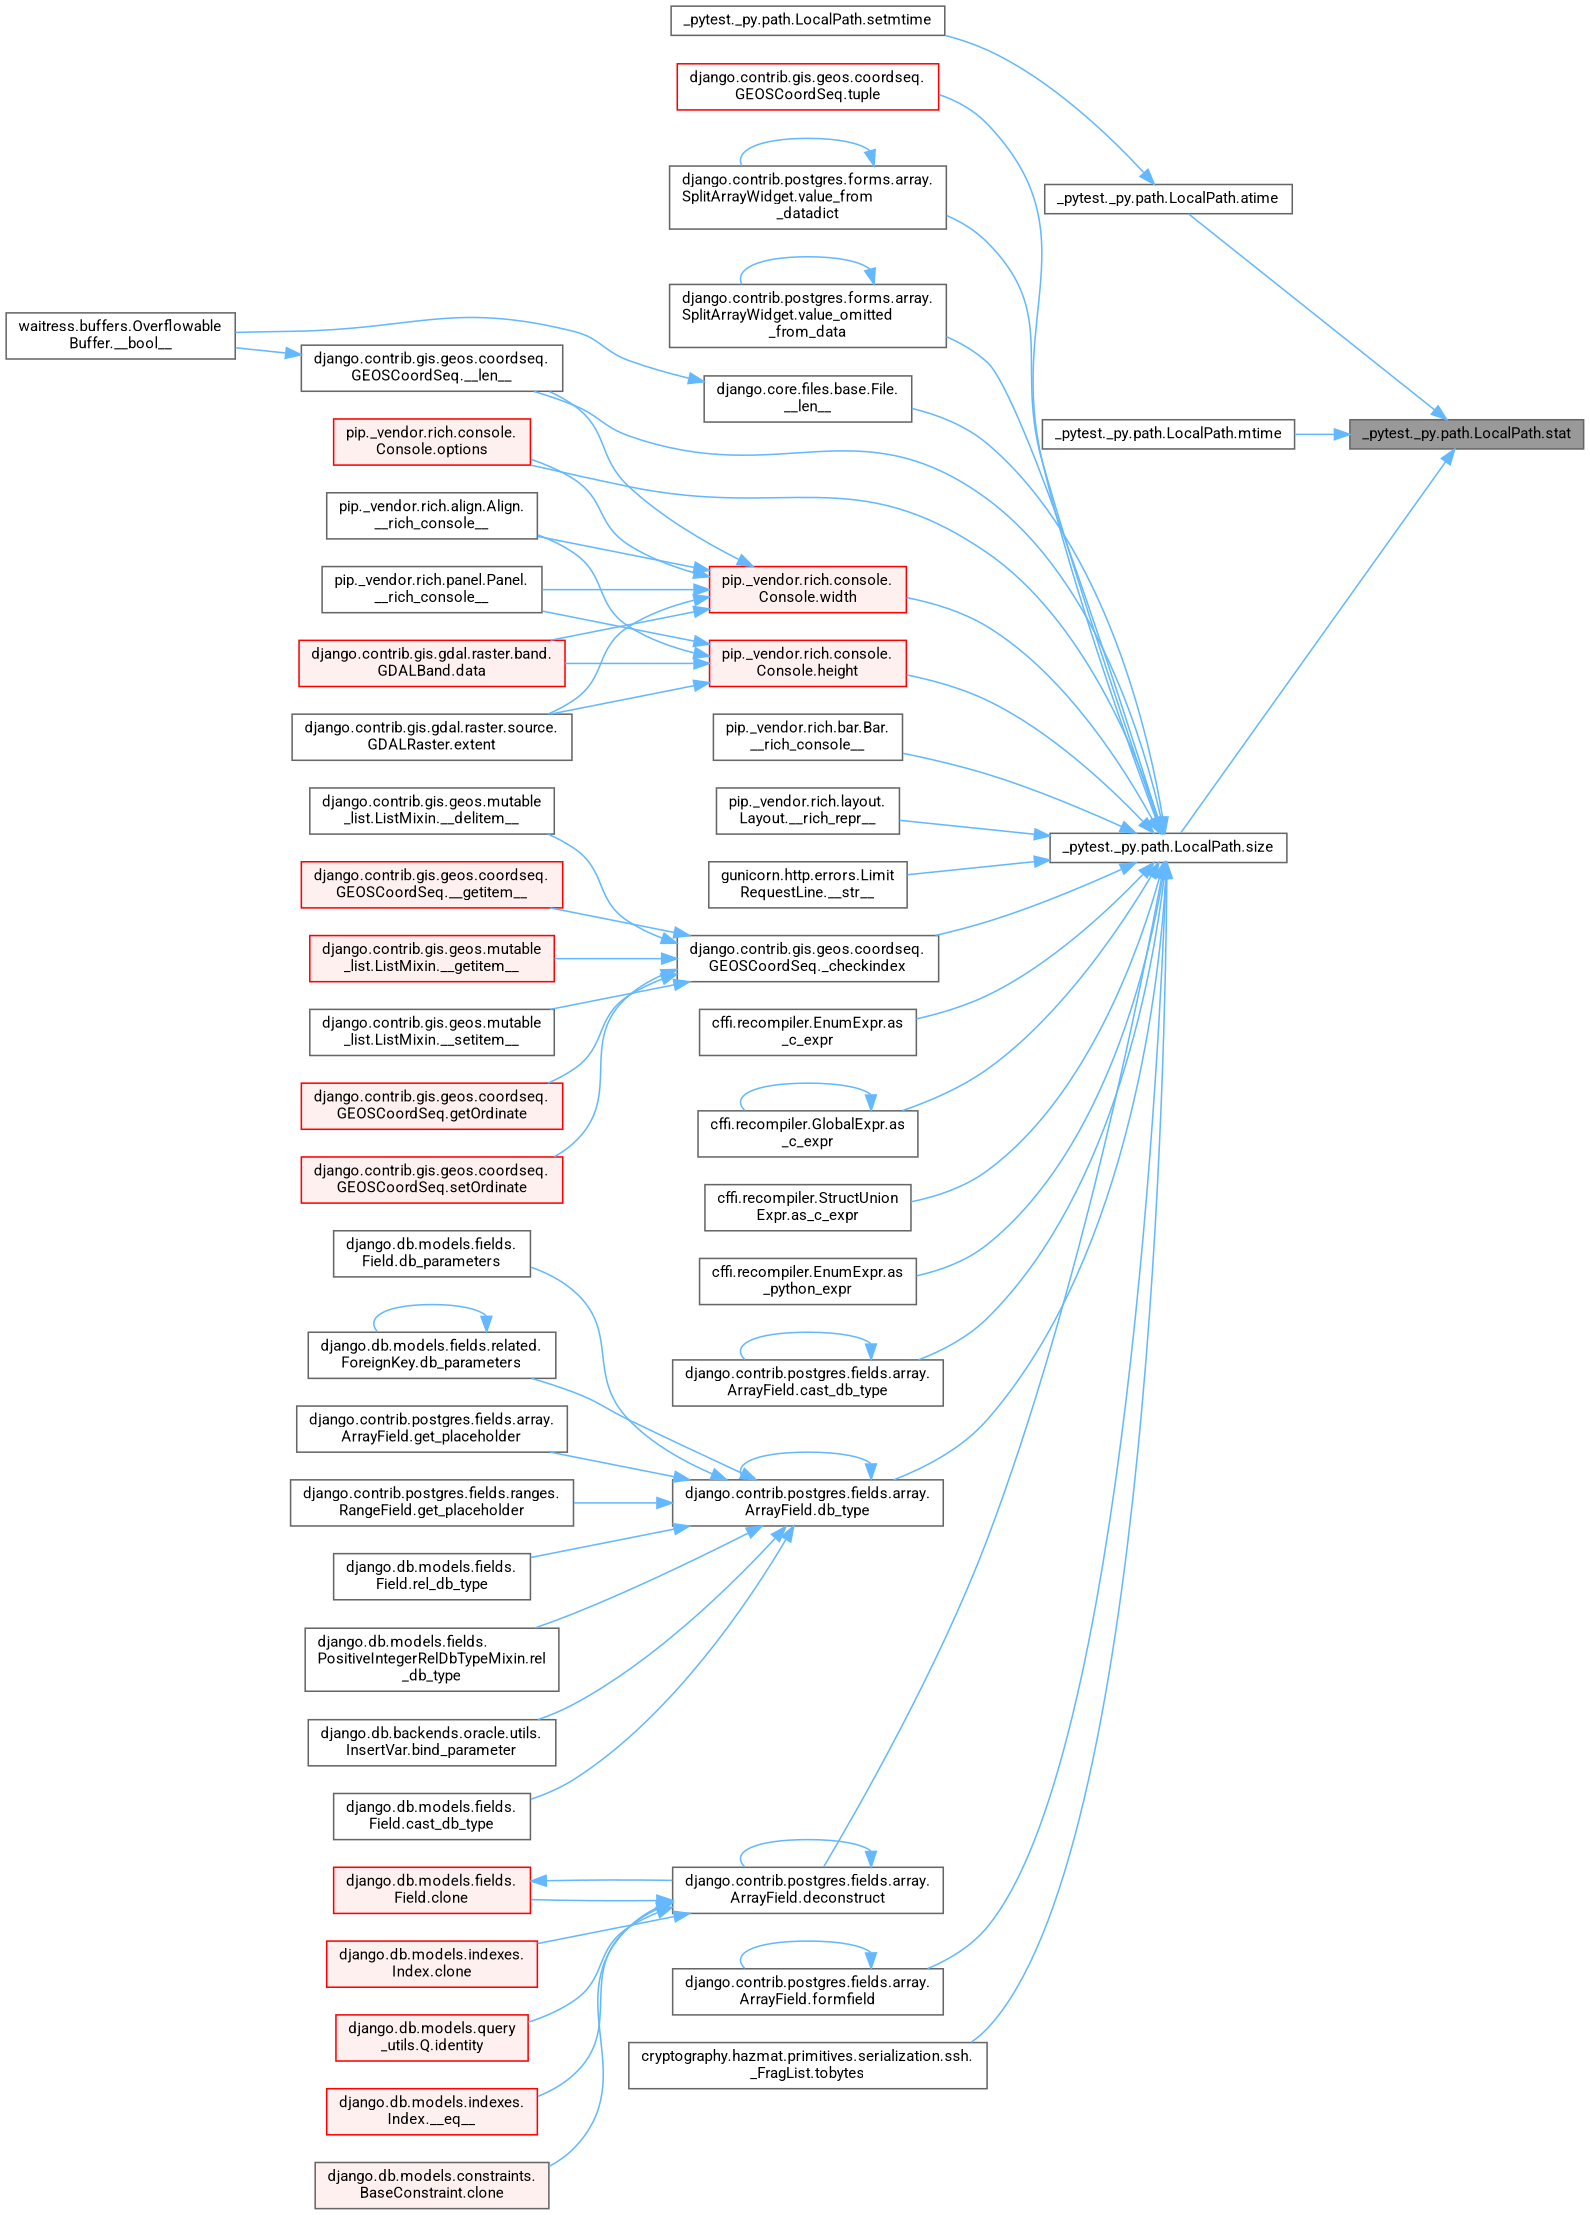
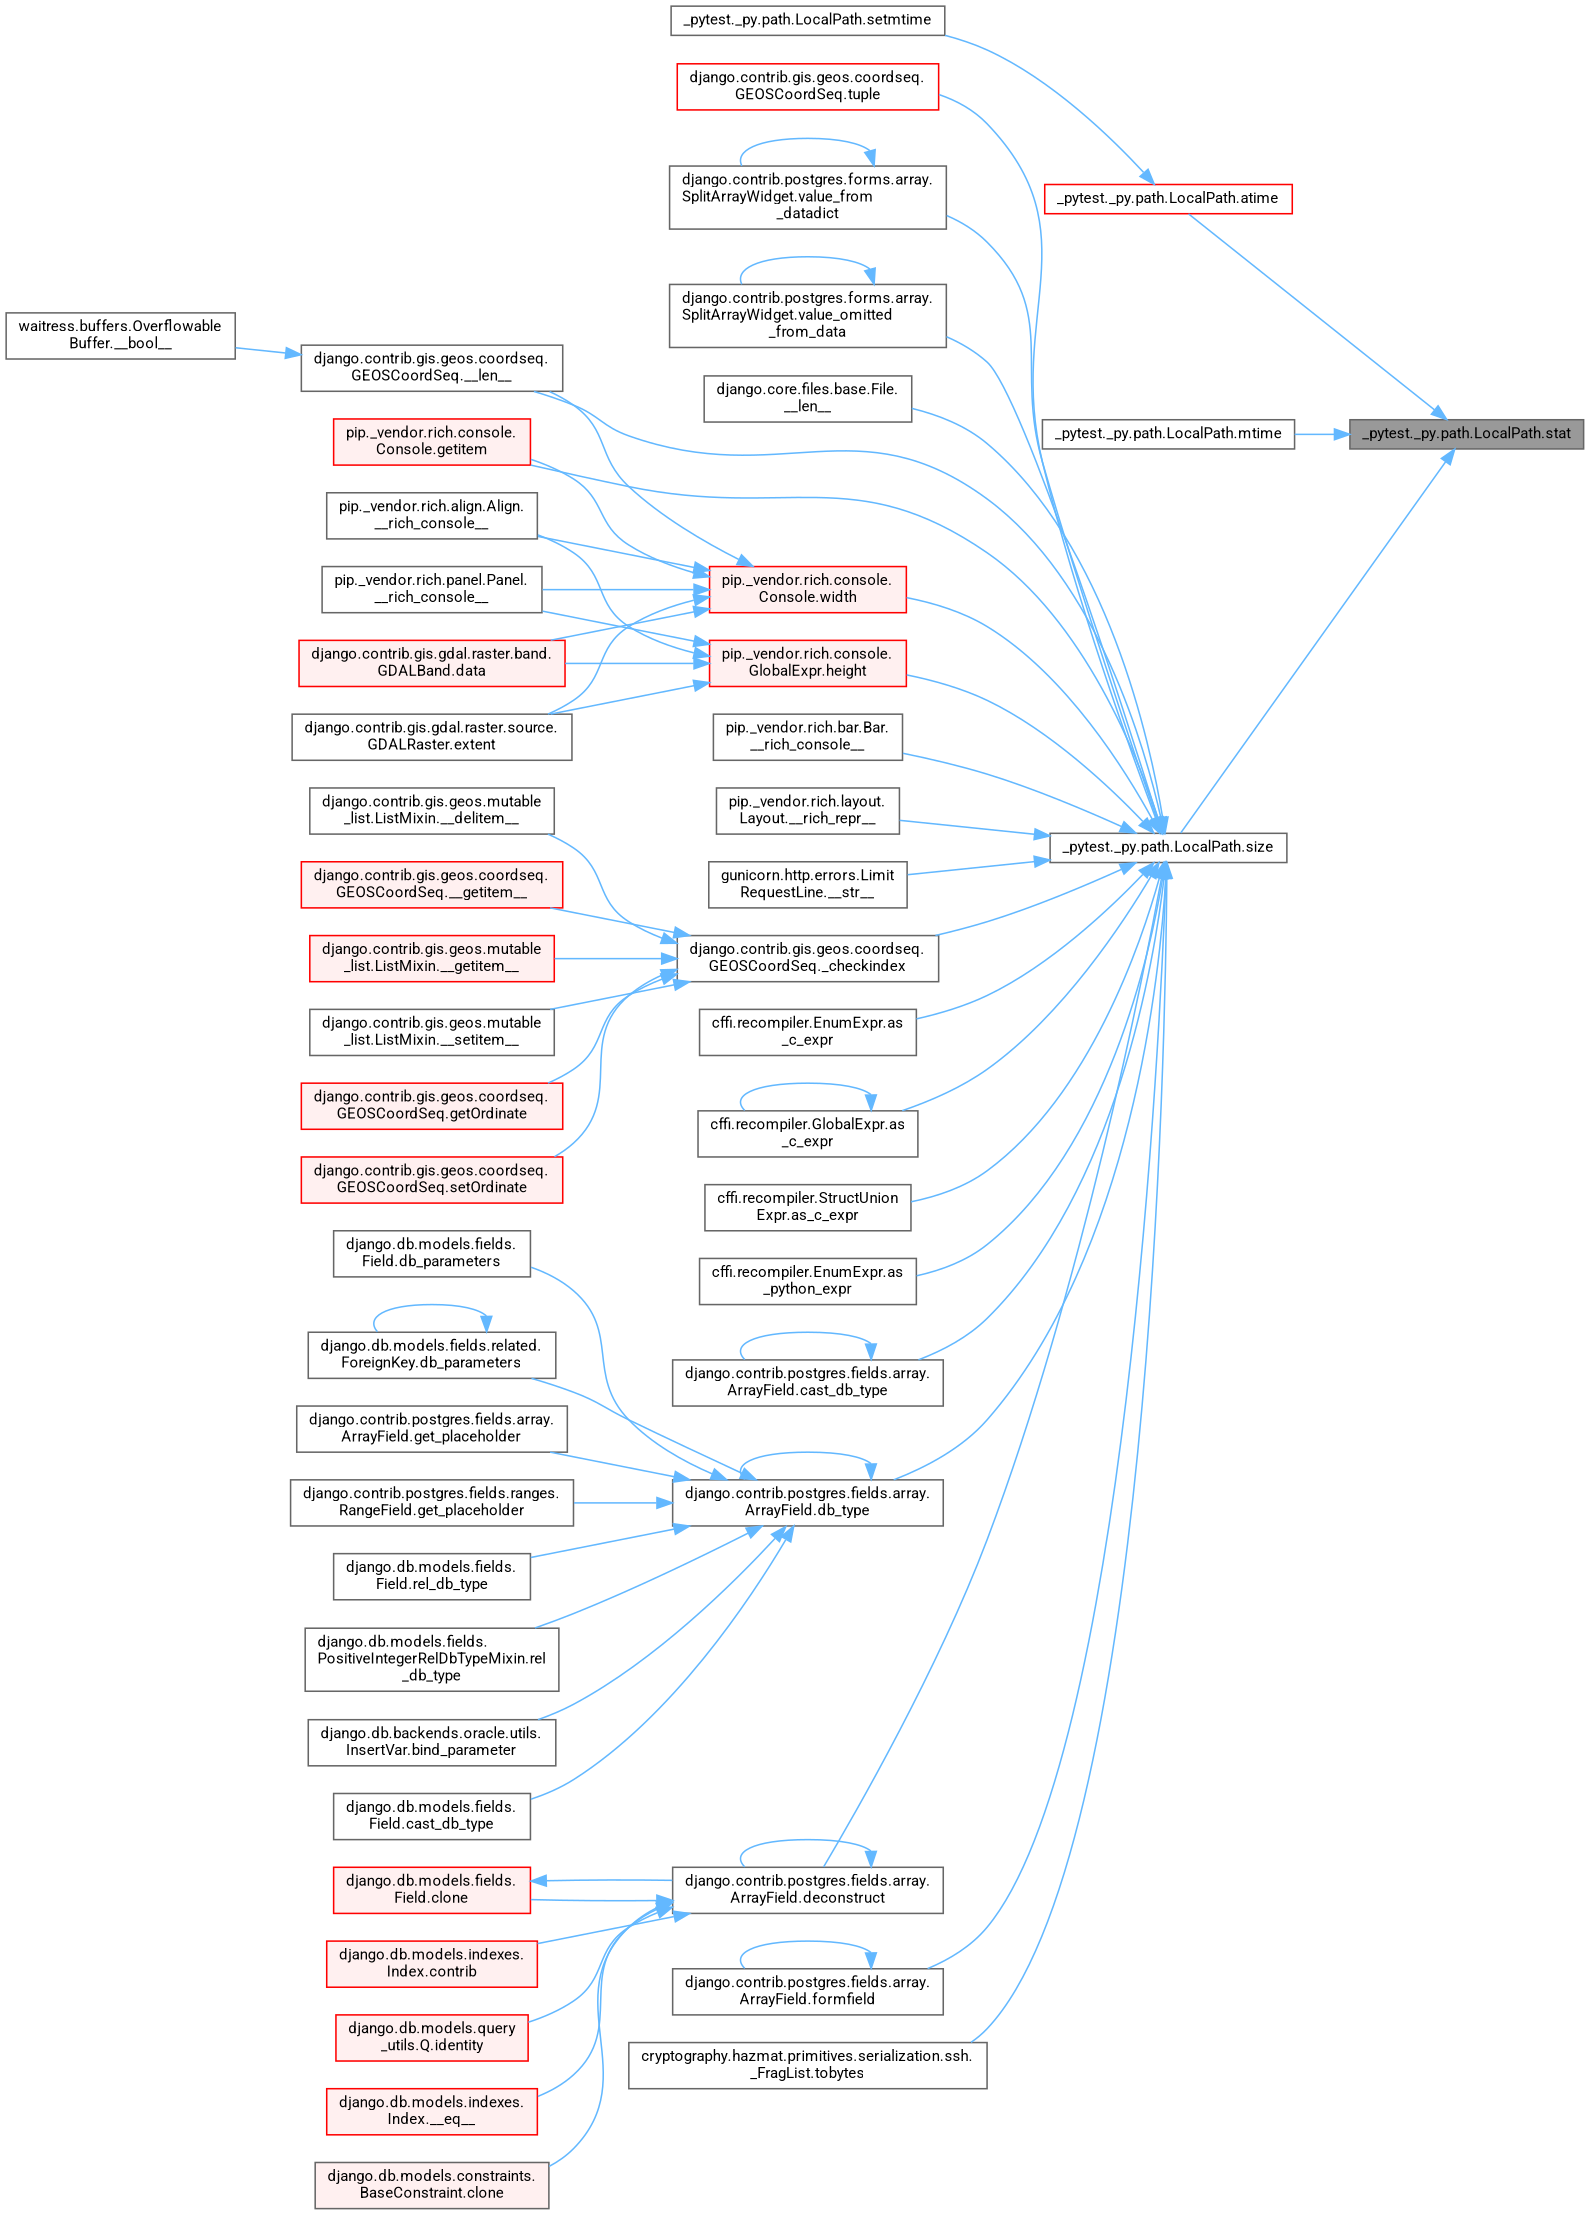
(1168, 199) -> (1168, 199)
(467, 318) -> none
(432, 442) -> (432, 442)
(808, 663) -> (808, 663)
(432, 1964) -> (432, 1964)
